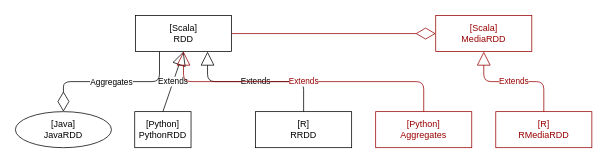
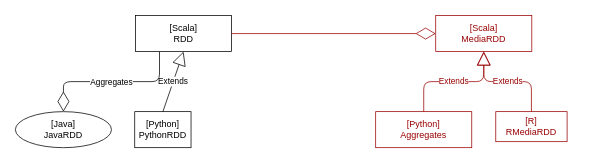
(364, 81) -> (452, 81)
(303, 97) -> none
(303, 129) -> none
(543, 129) -> (531, 126)
